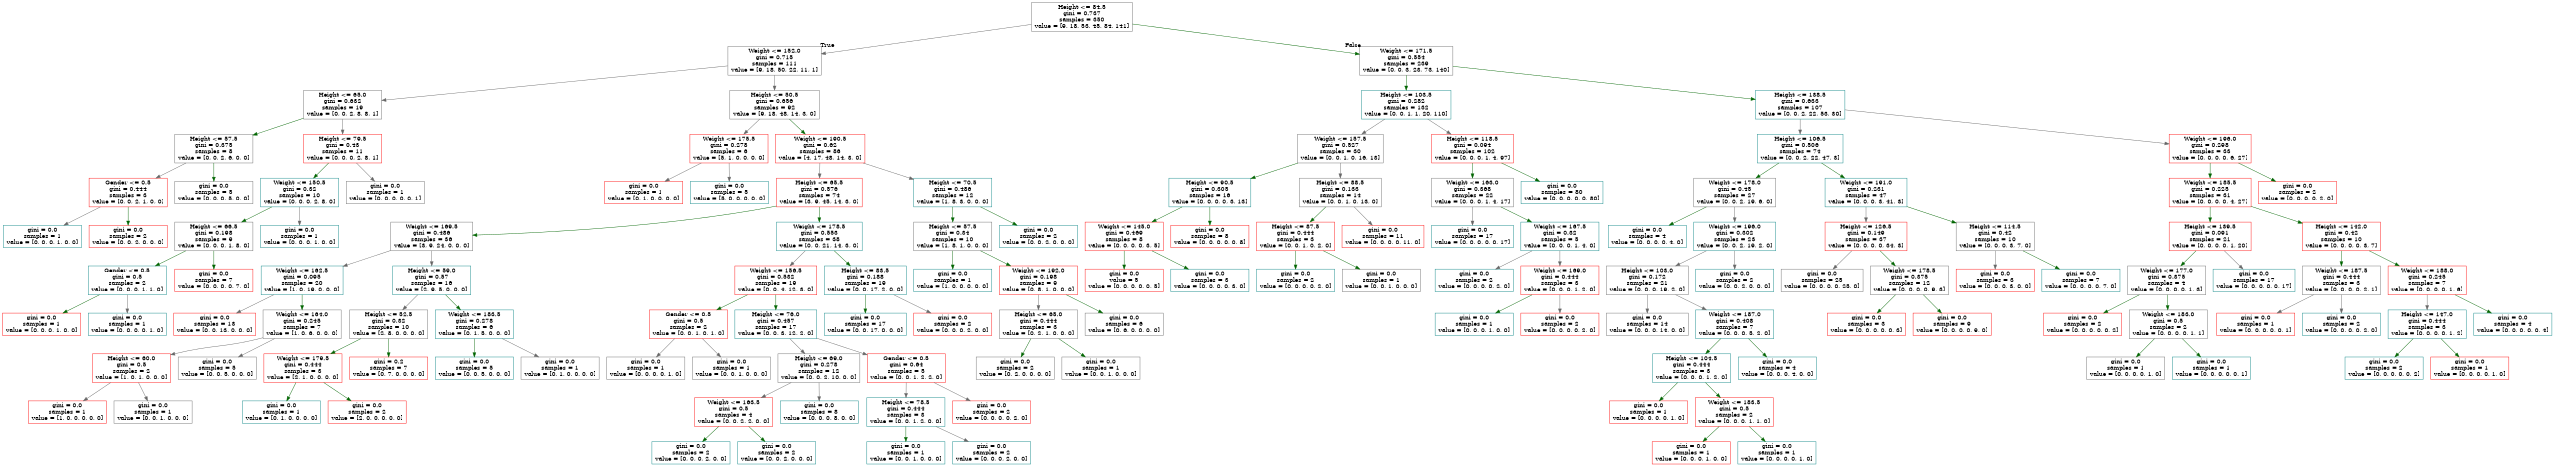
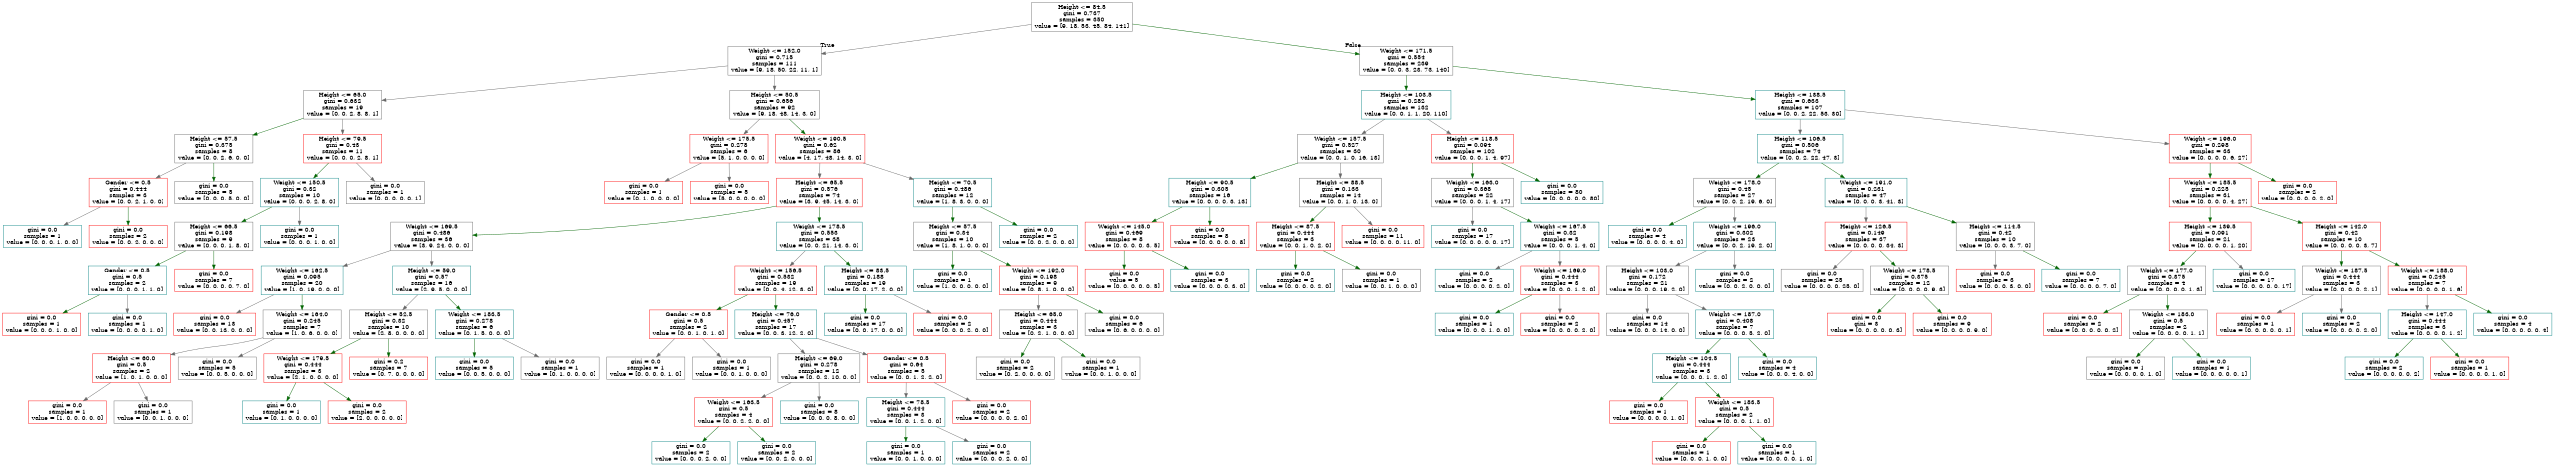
(729, 193) -> (729, 193)
(1866, 324) -> (1866, 324)
